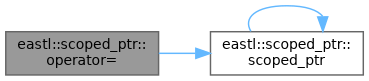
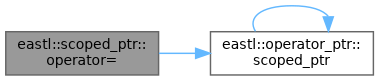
(287, 53) -> (292, 53)
